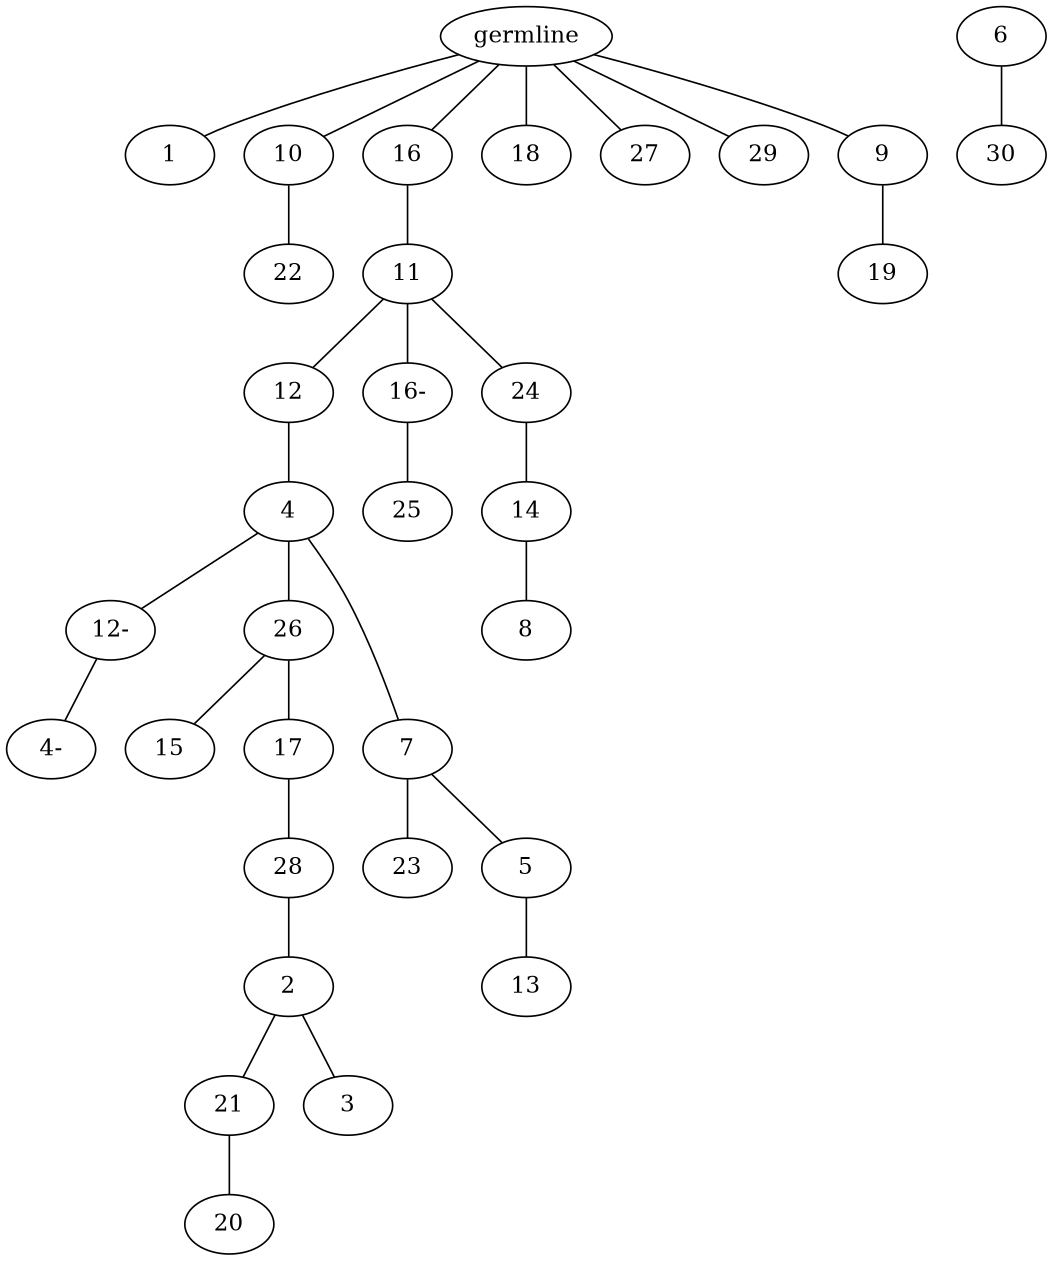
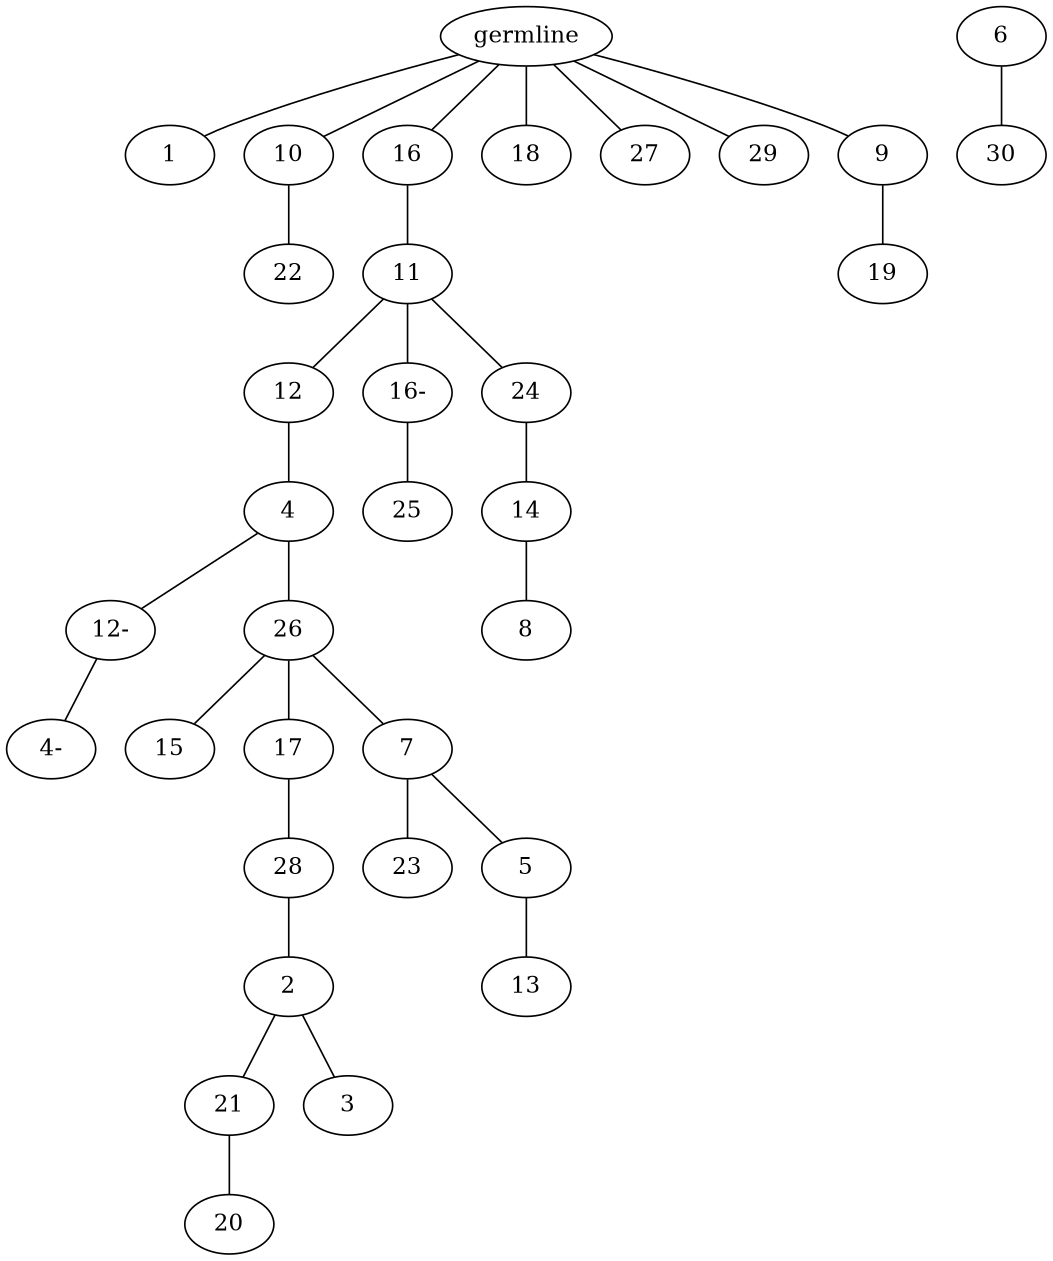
(361, 626) -> (348, 690)
